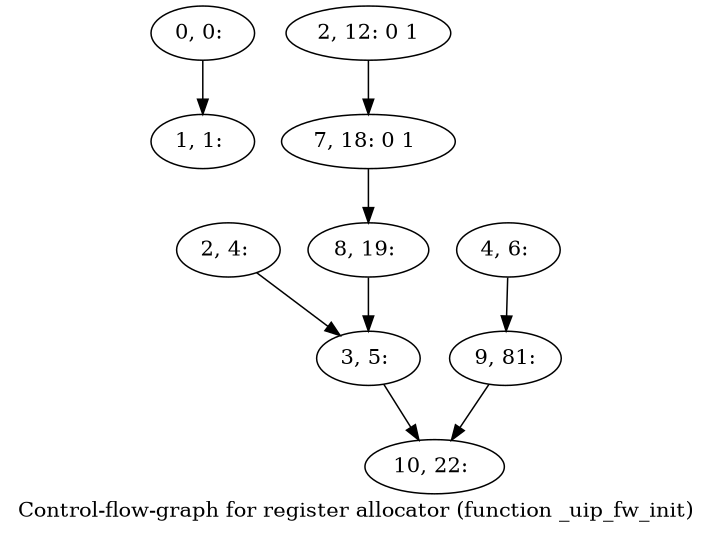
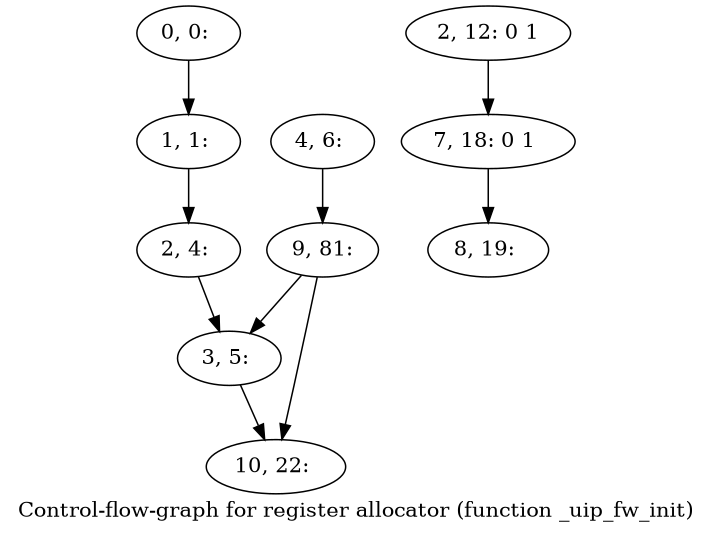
none -> (189, 188)
(368, 297) -> (281, 298)
